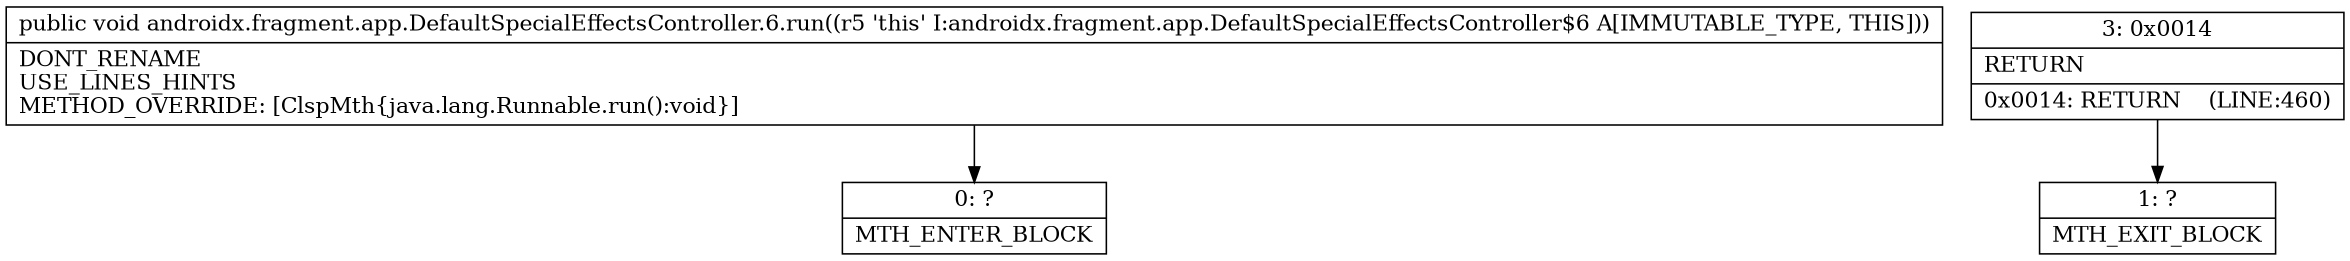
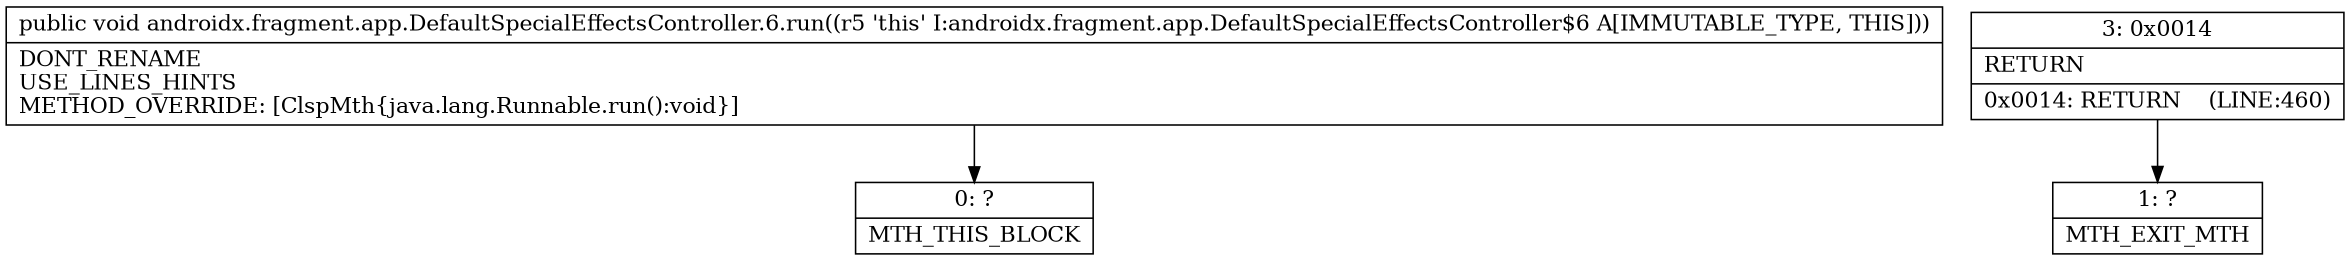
(974, 235) -> (974, 235)
(2158, 235) -> (2158, 235)
